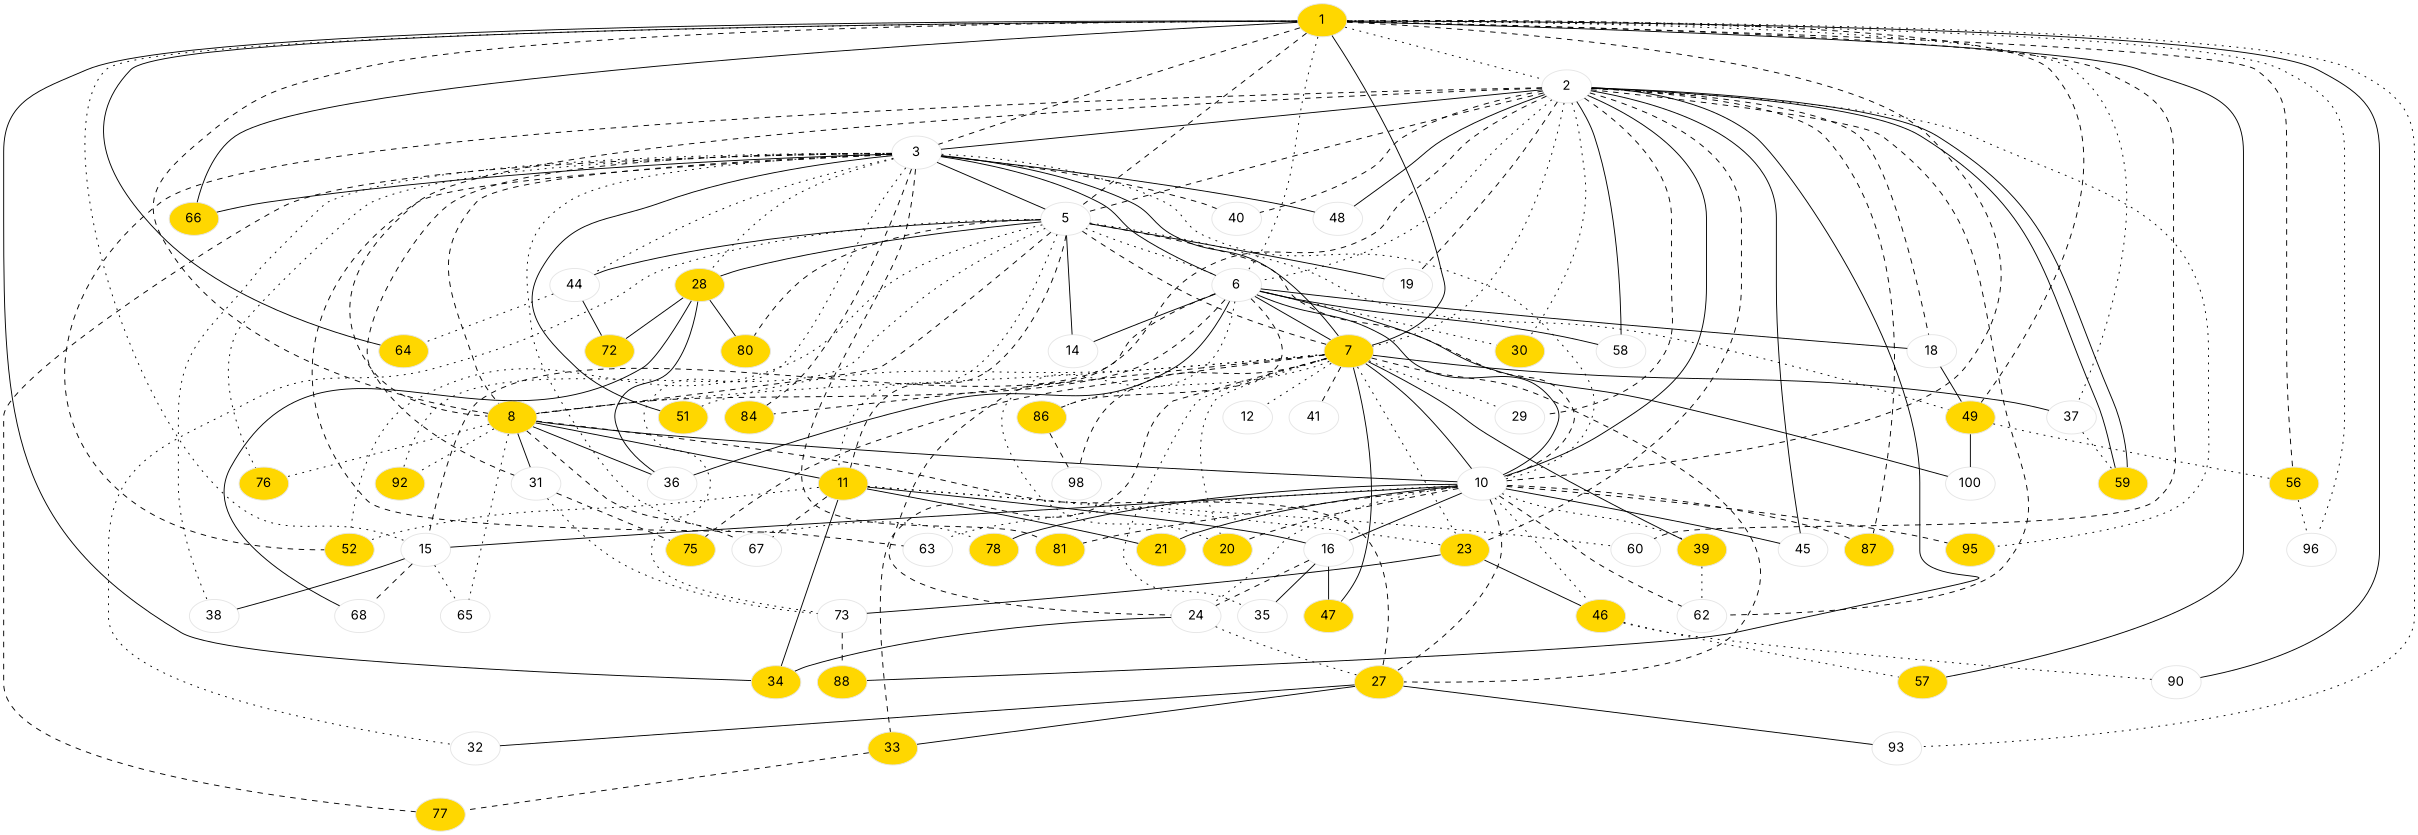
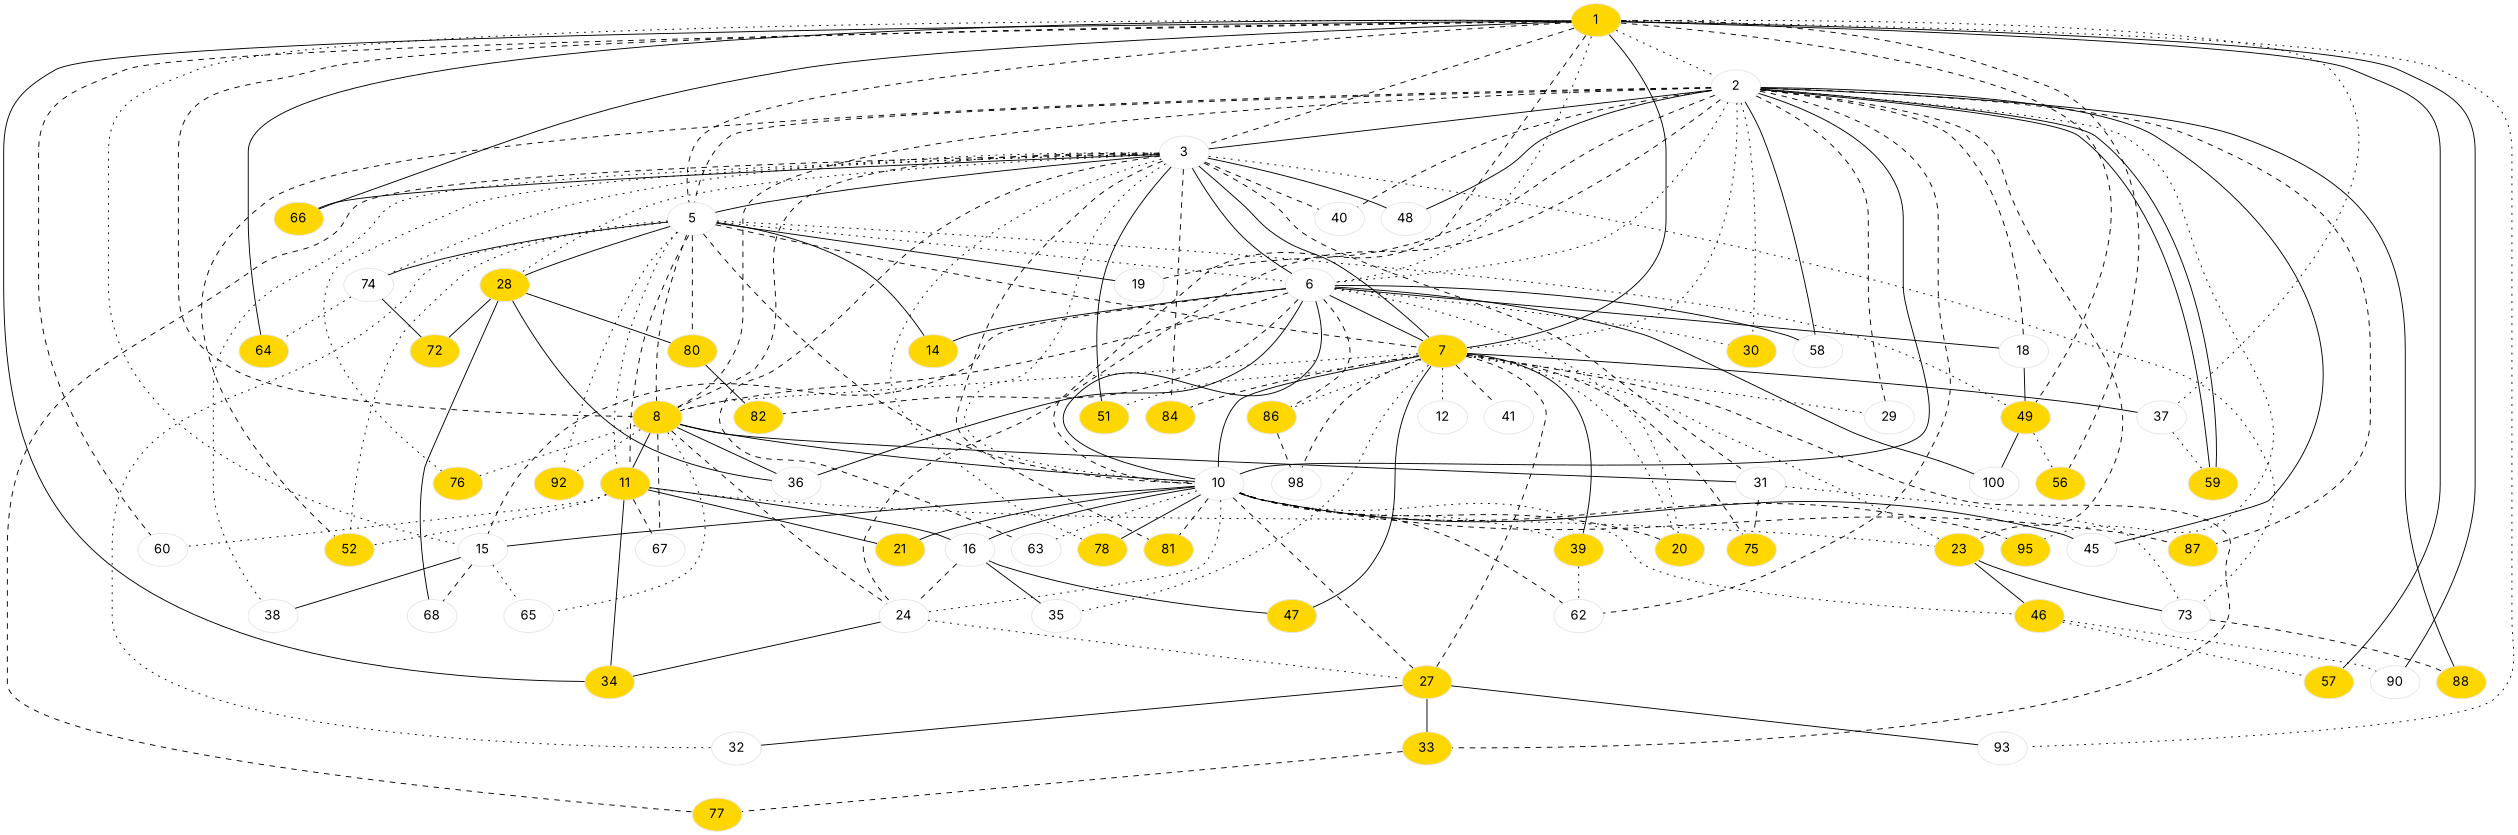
(575, 285) -> (369, 285)
(1073, 351) -> (933, 351)
none -> (759, 417)
(971, 487) -> (787, 530)
(2311, 550) -> none
